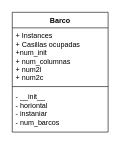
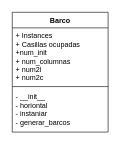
(33, 97) -> (33, 97)
